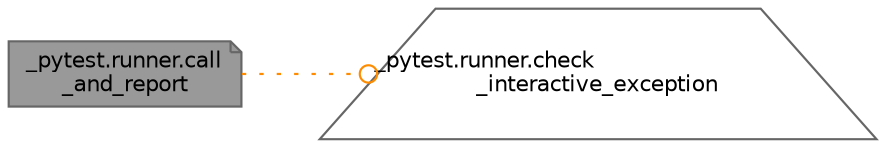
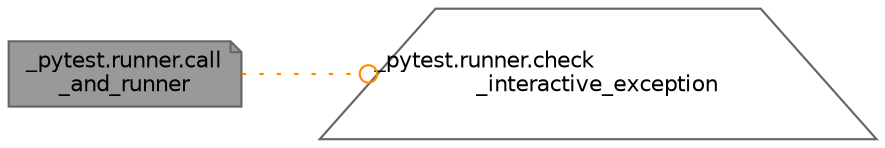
(125, 74) -> (125, 74)
